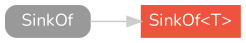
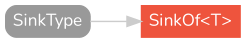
(48, 21) -> (48, 21)
